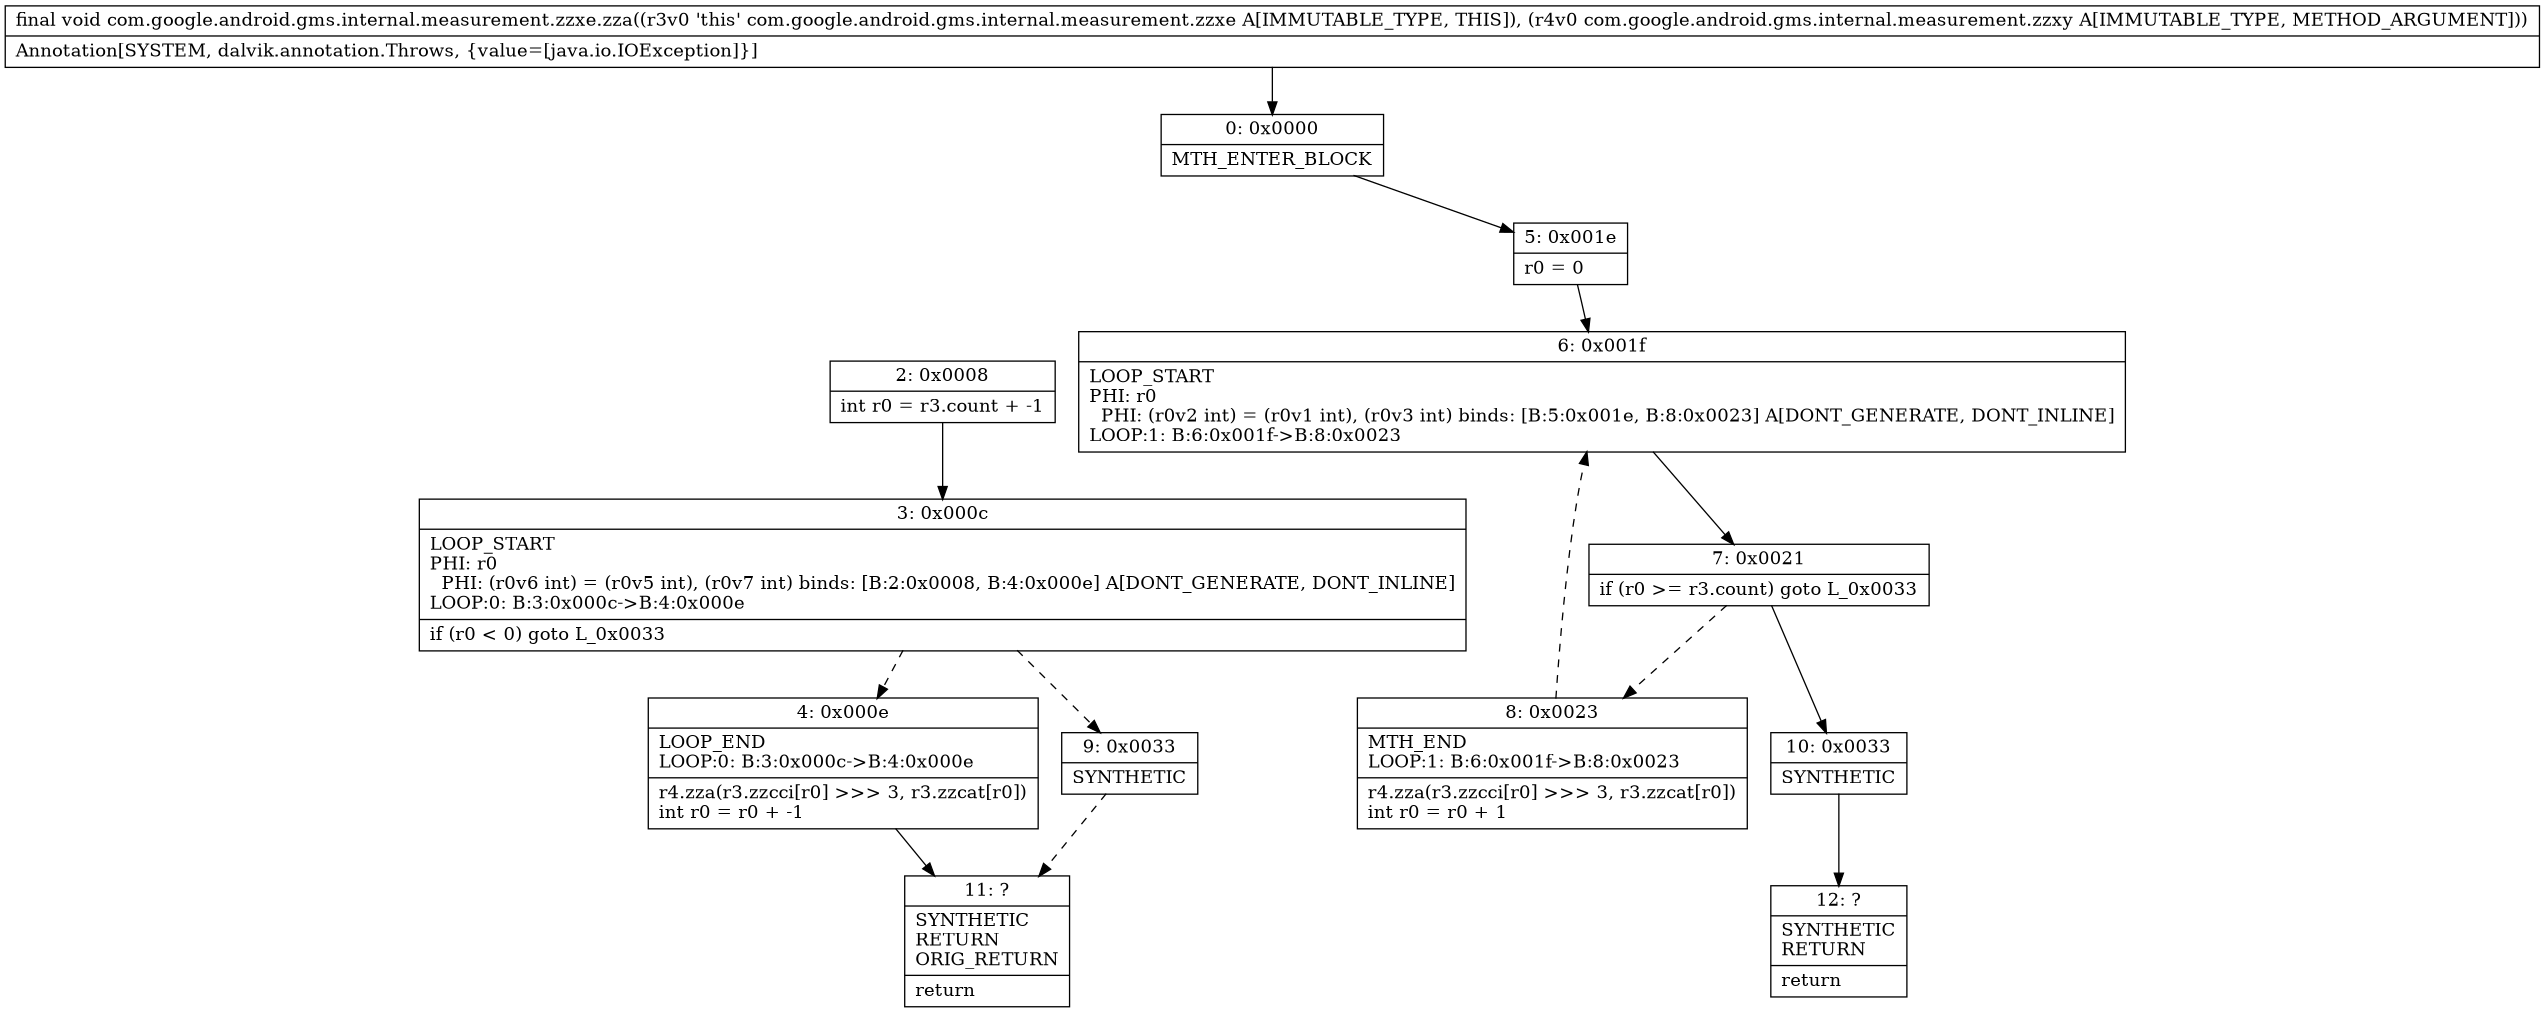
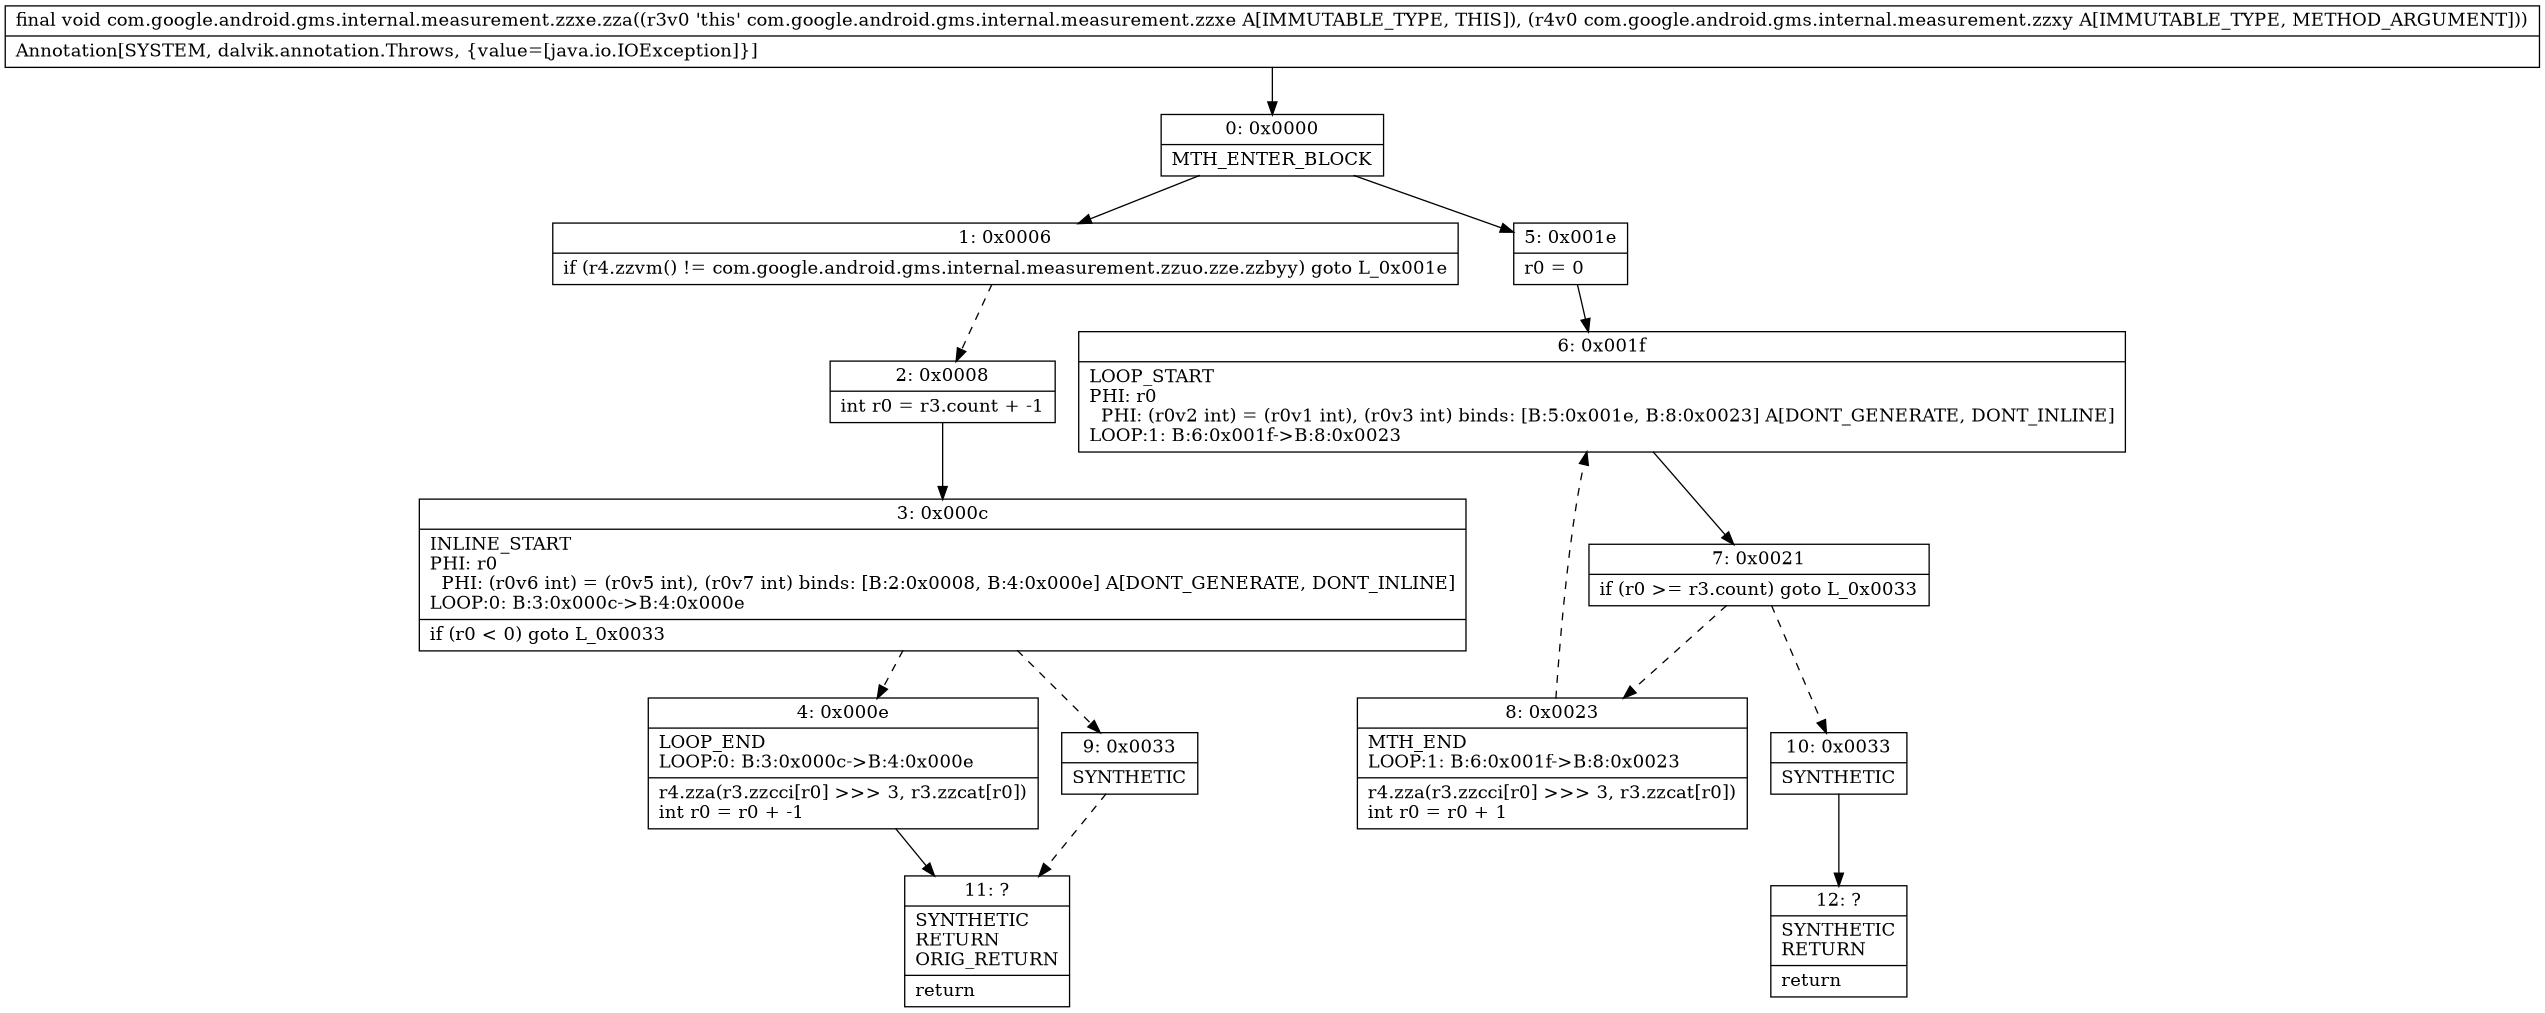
none -> (1005, 254)
(493, 544) -> (501, 544)
(1796, 663) -> (1796, 663)
